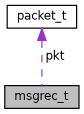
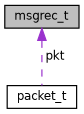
(42, 63) -> (42, 63)
